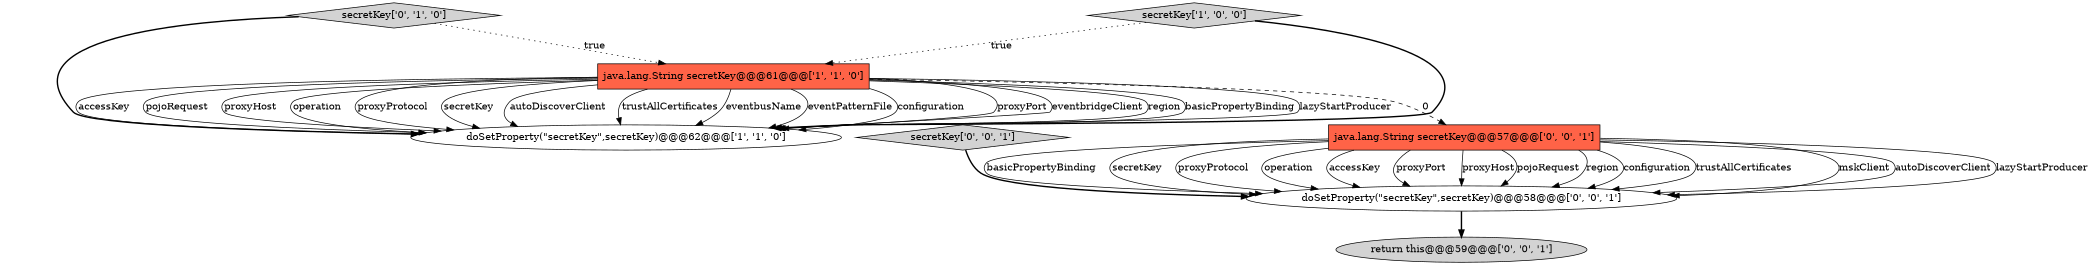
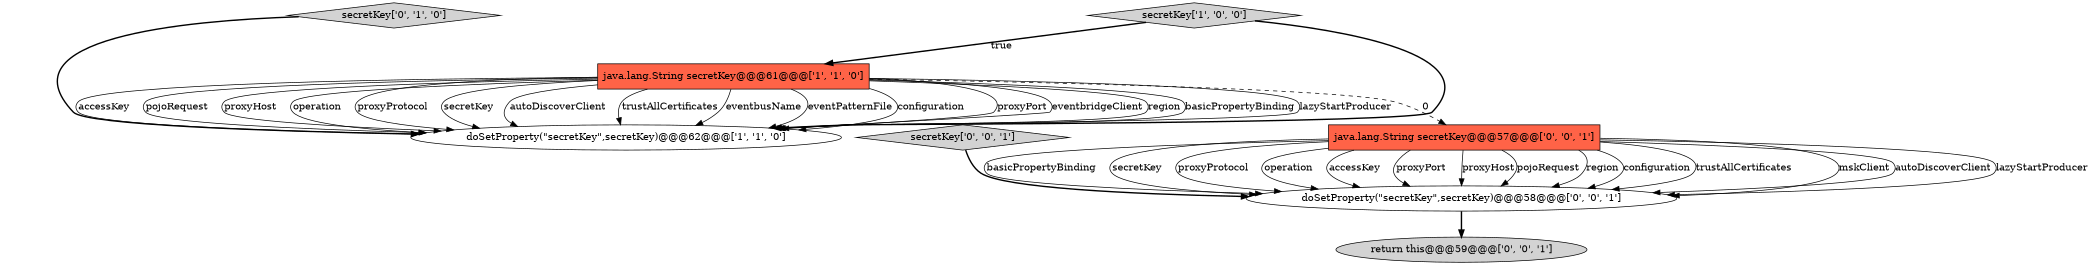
(547, 43) -> none
(989, 43) -> (989, 43)
